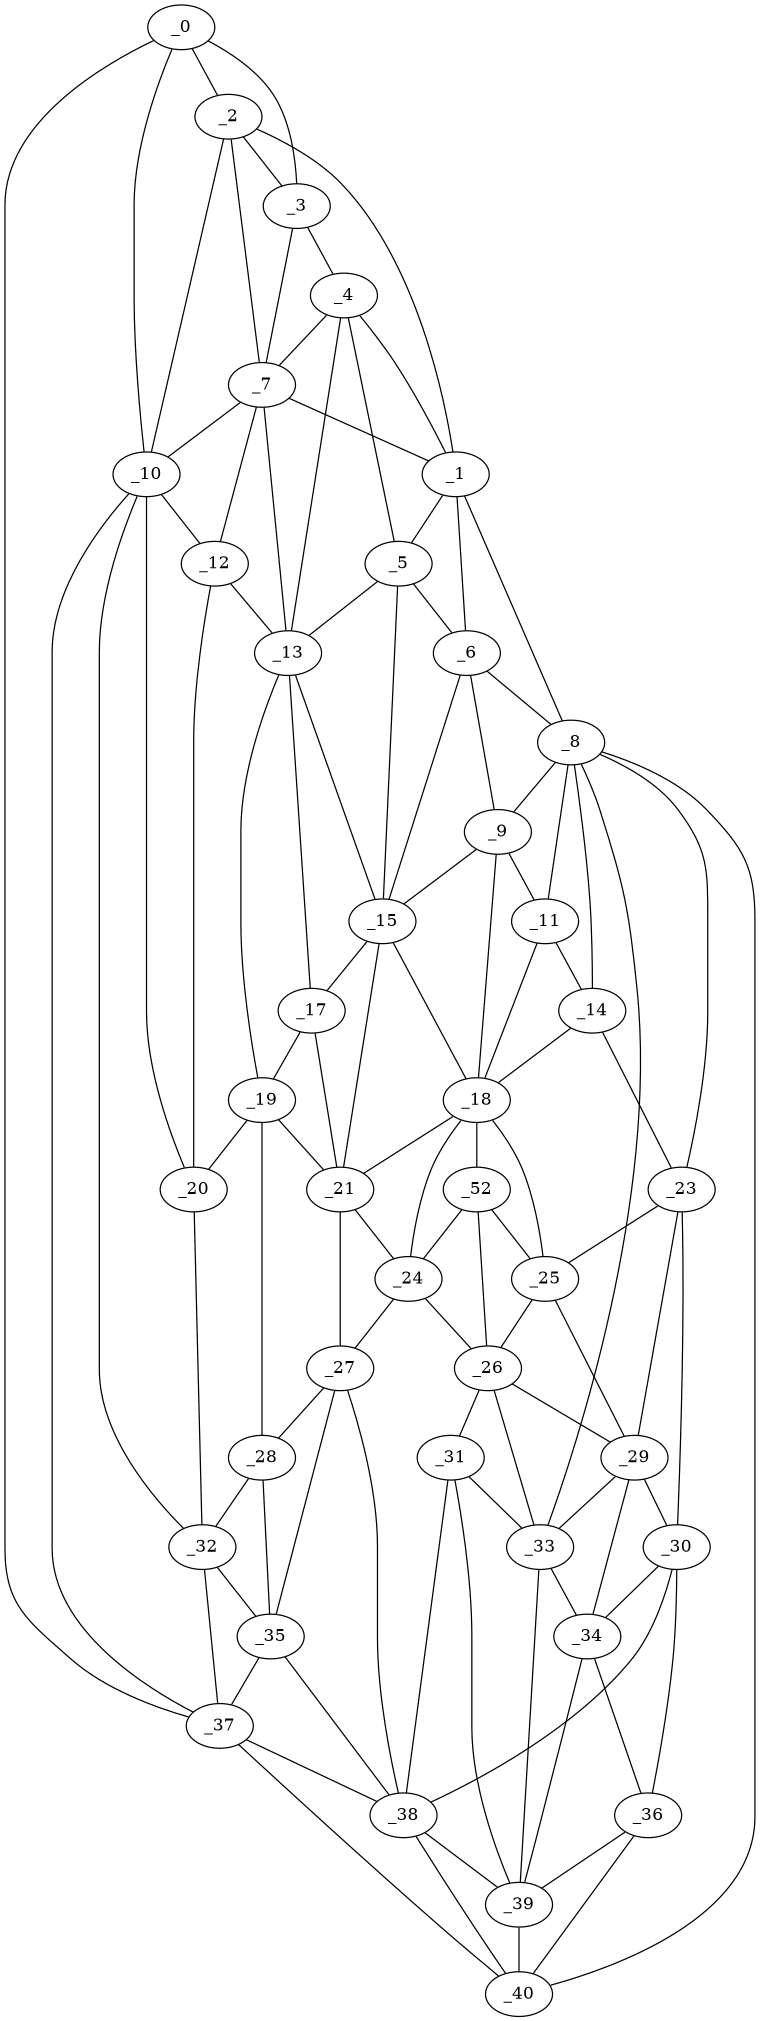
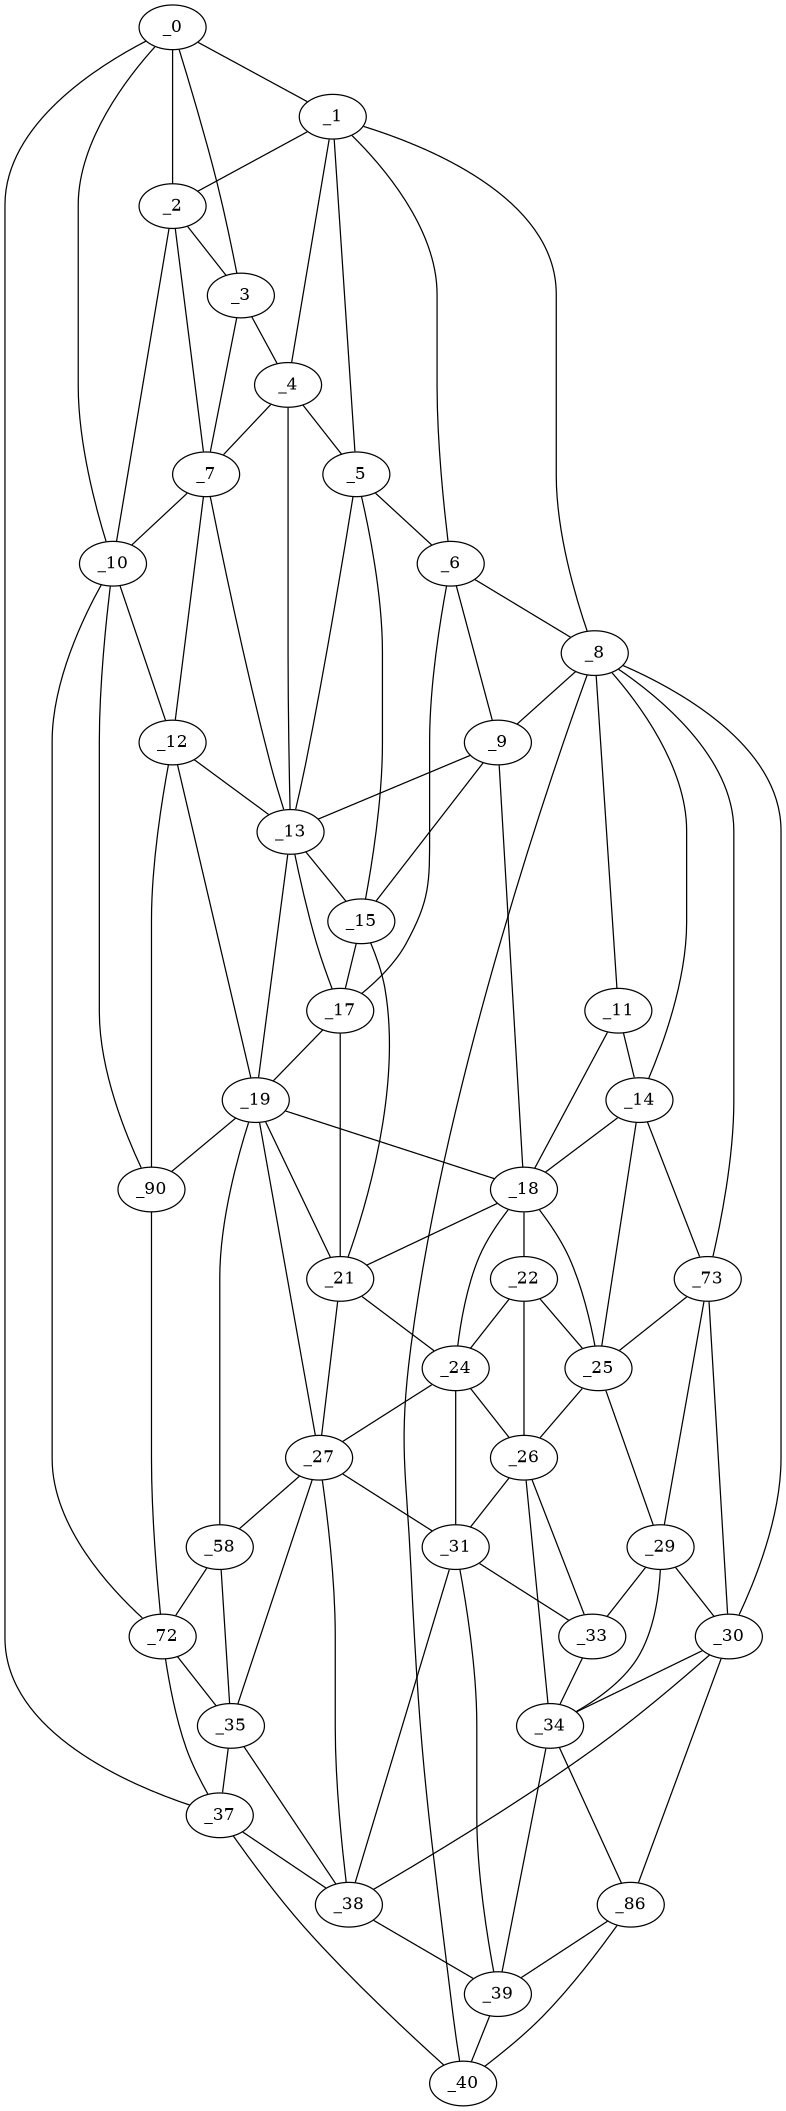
(359, 430) -> (253, 72)
(425, 787) -> (430, 800)
(522, 877) -> (394, 787)
none -> (214, 921)
(430, 1011) -> (390, 1145)
(52, 1124) -> none
(636, 1146) -> (781, 1106)
(194, 1190) -> (151, 1190)
(477, 1190) -> (524, 1279)
(682, 1190) -> (708, 1279)
none -> (619, 1234)
none -> (287, 1279)
(561, 1413) -> (536, 1586)
(262, 1458) -> (220, 1547)
none -> (456, 1458)
none -> (388, 1503)
(202, 1547) -> (163, 1637)
(530, 1726) -> none
(648, 1815) -> (631, 1905)
(460, 1905) -> none
